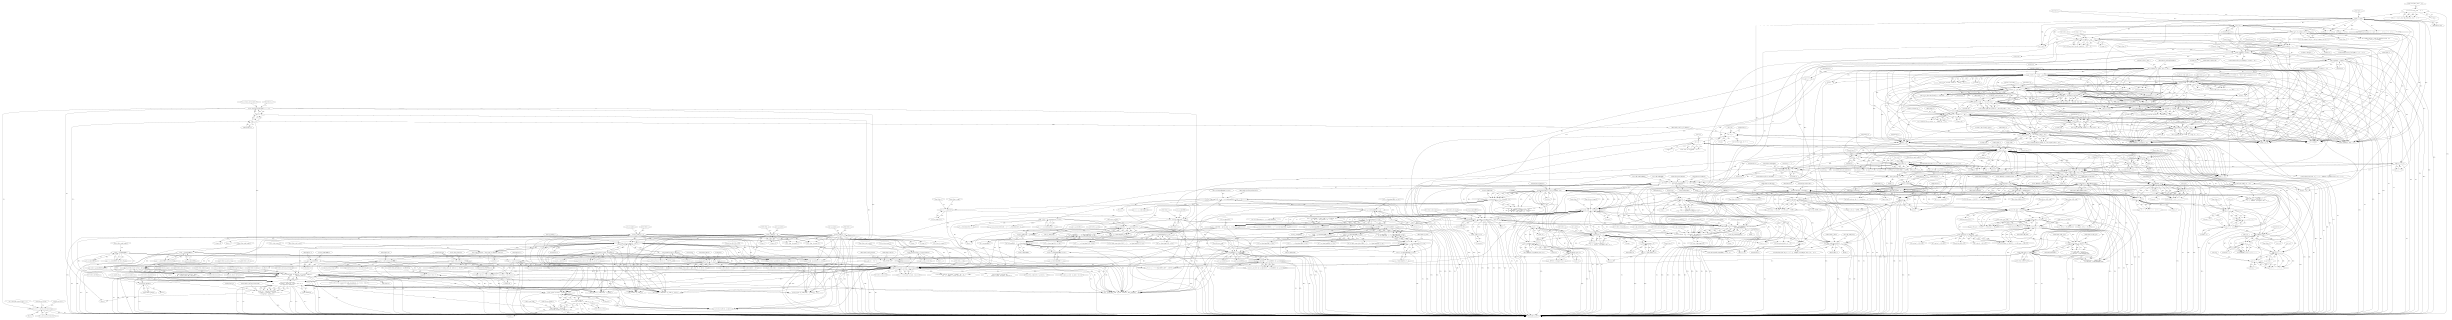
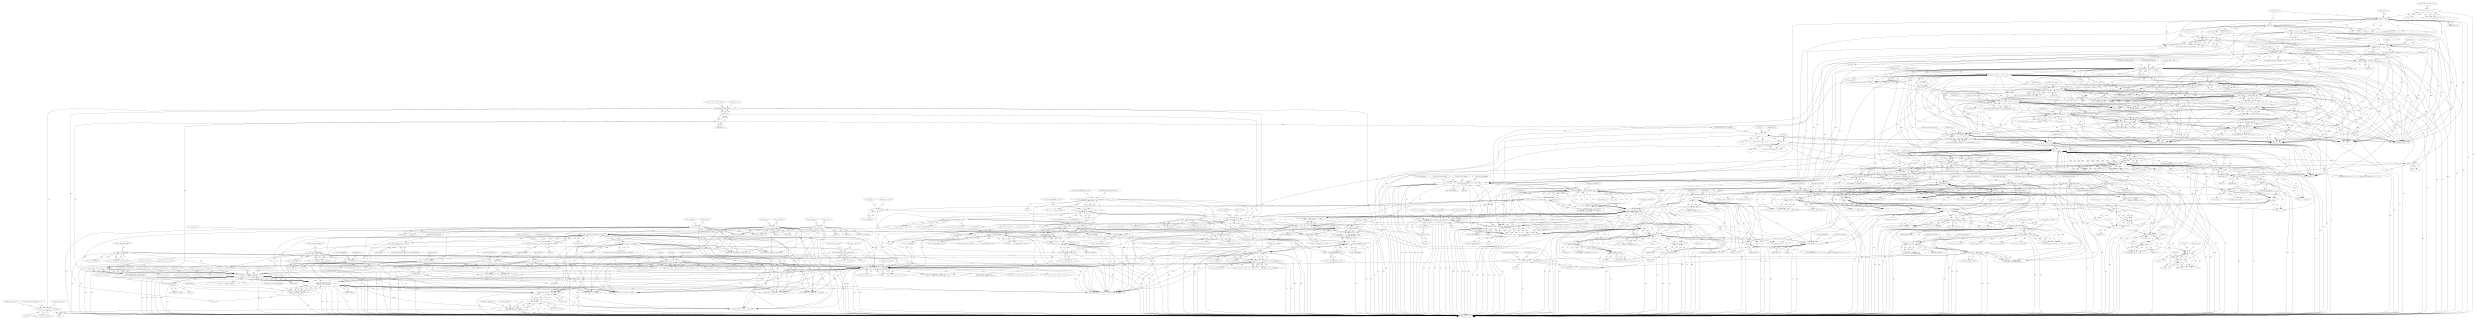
(2158, 163) -> (2123, 179)
(470, 265) -> (533, 248)
